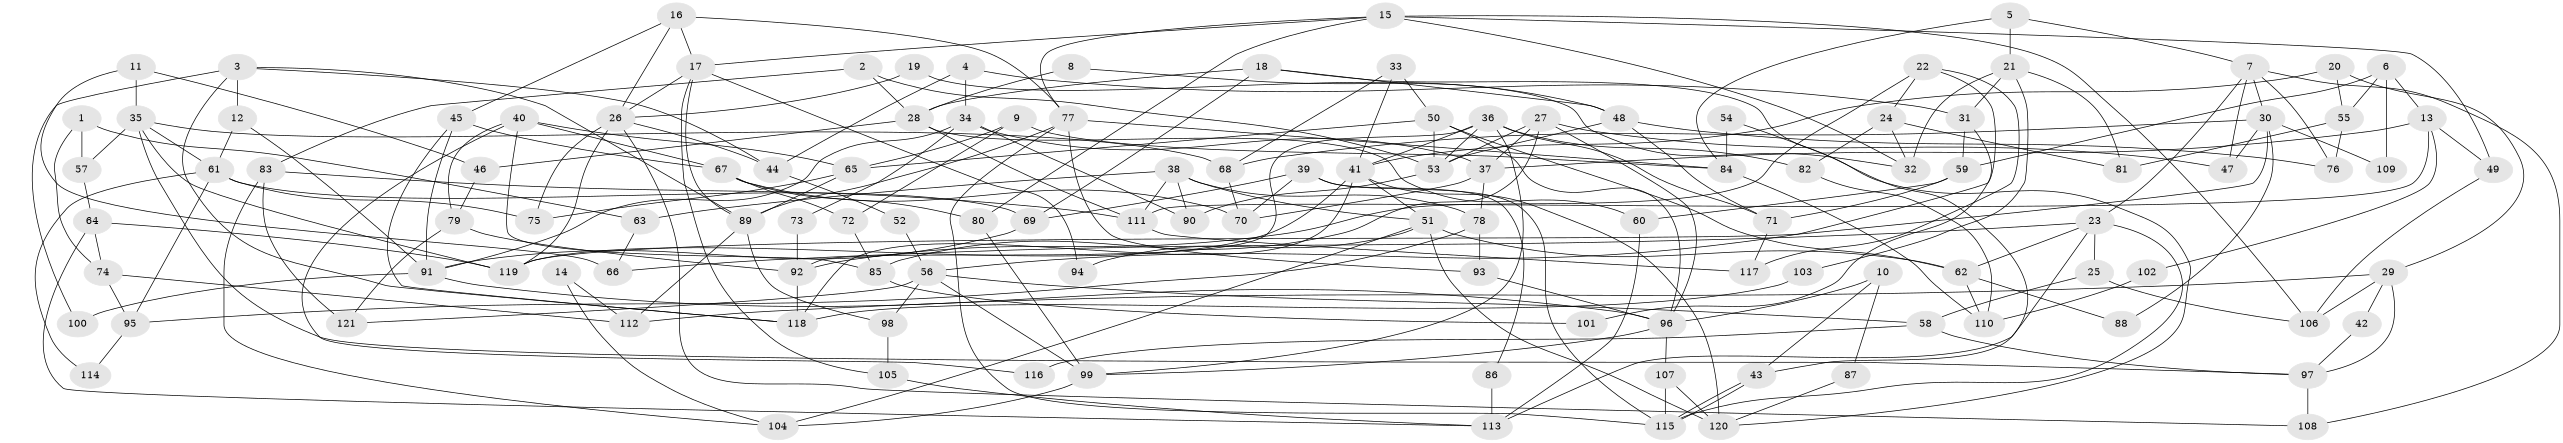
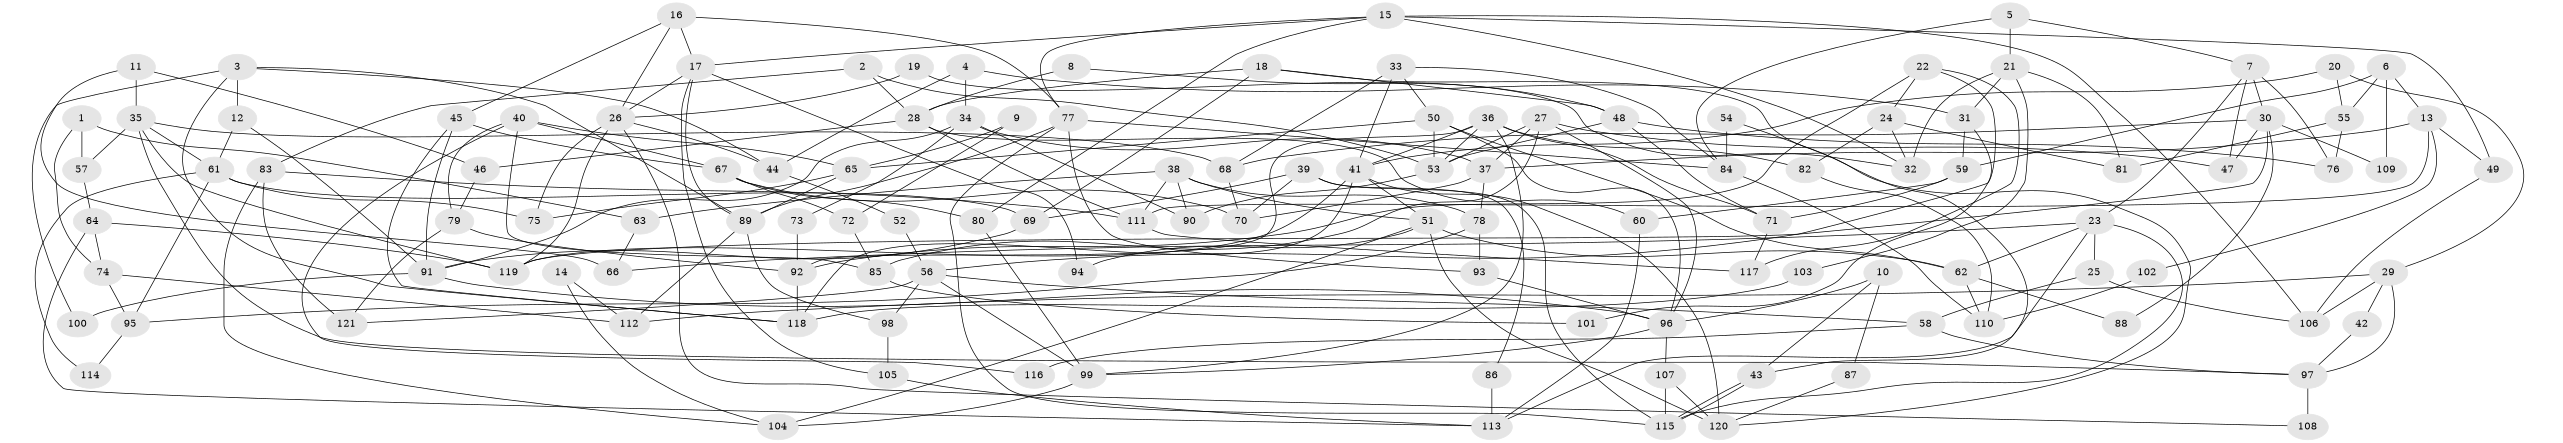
(1267, 151) -> (1599, 90)
(2560, 224) -> none
